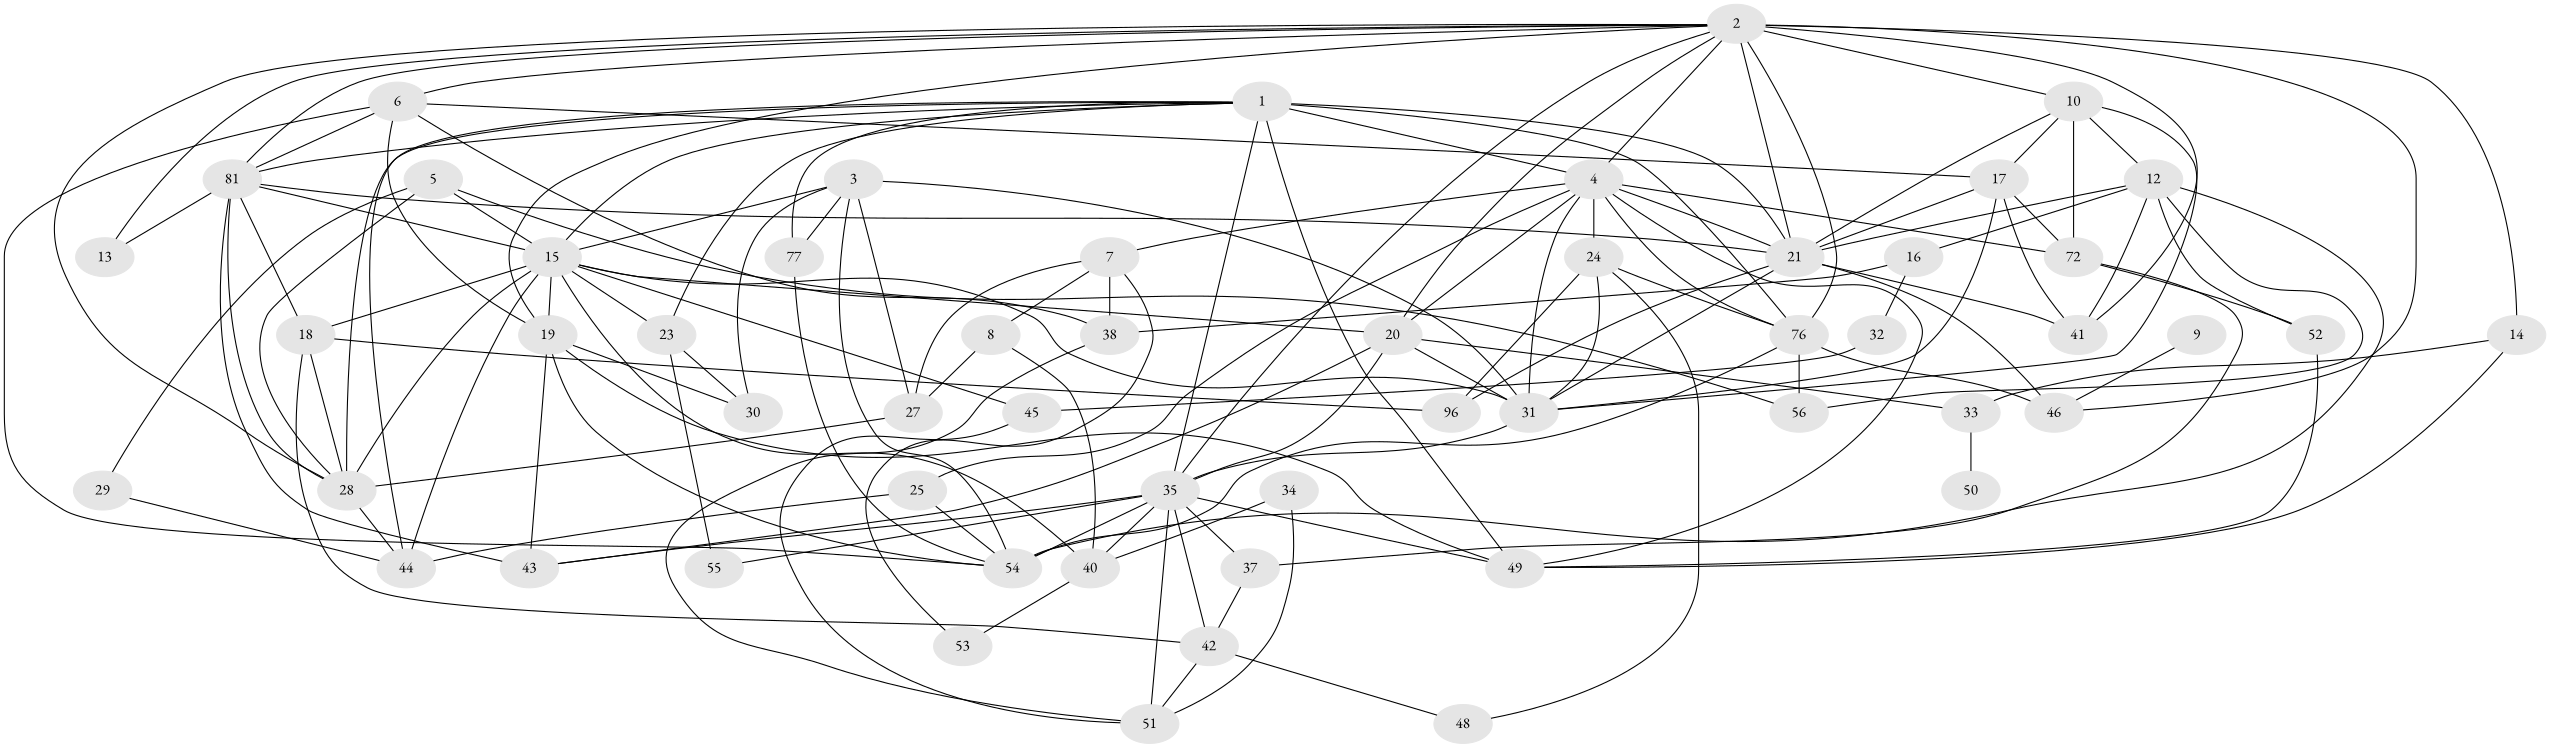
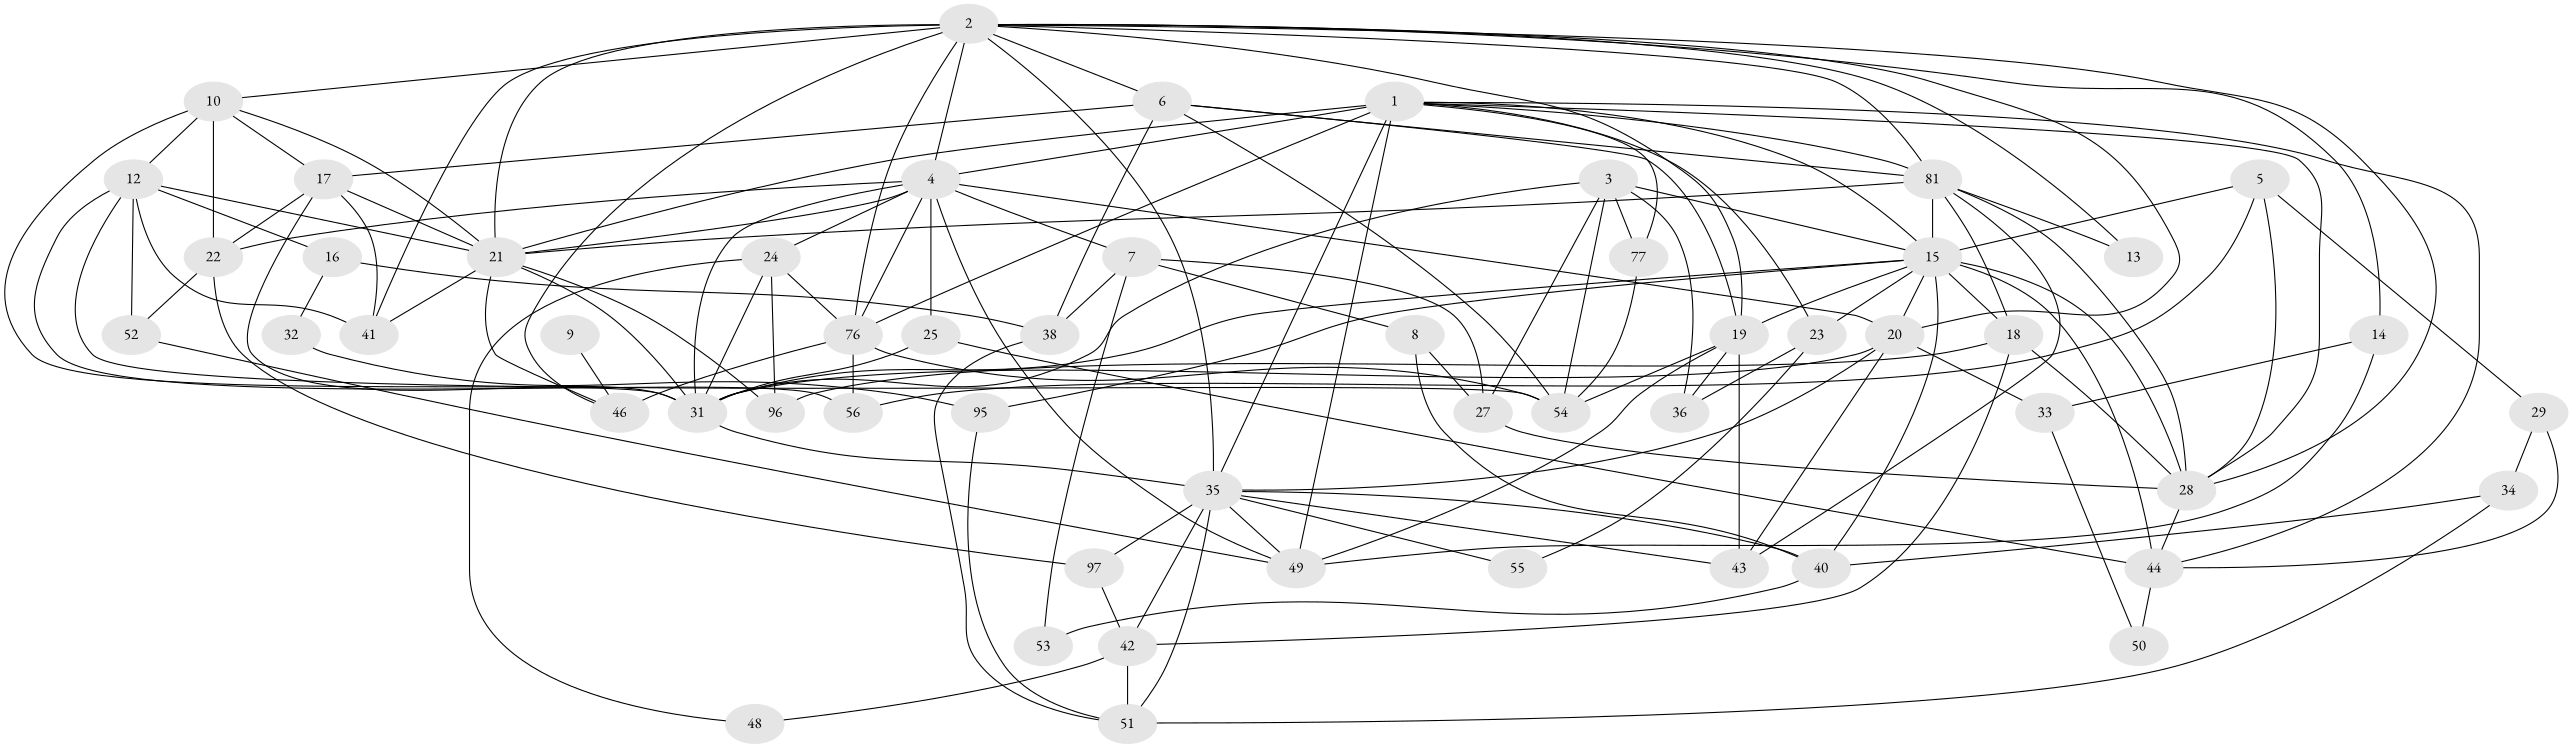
(2074, 257) -> (213, 257)
(753, 413) -> (1680, 413)
(1032, 413) -> (981, 413)
none -> (2524, 452)
(968, 532) -> (862, 364)
(1086, 532) -> none
(1250, 568) -> (1094, 568)
none -> (2147, 607)
